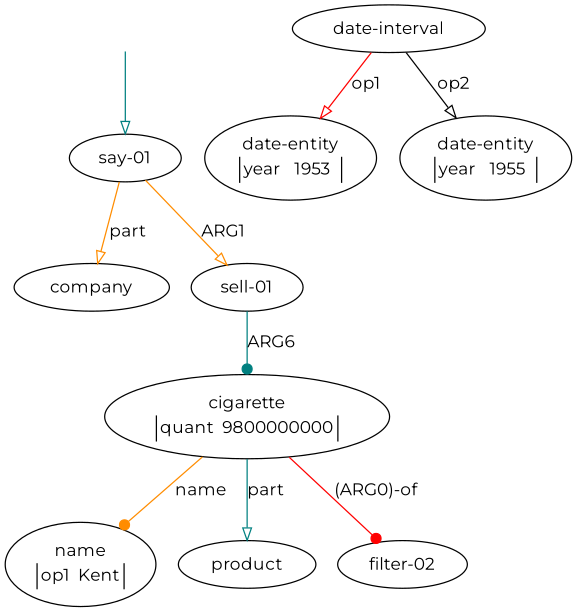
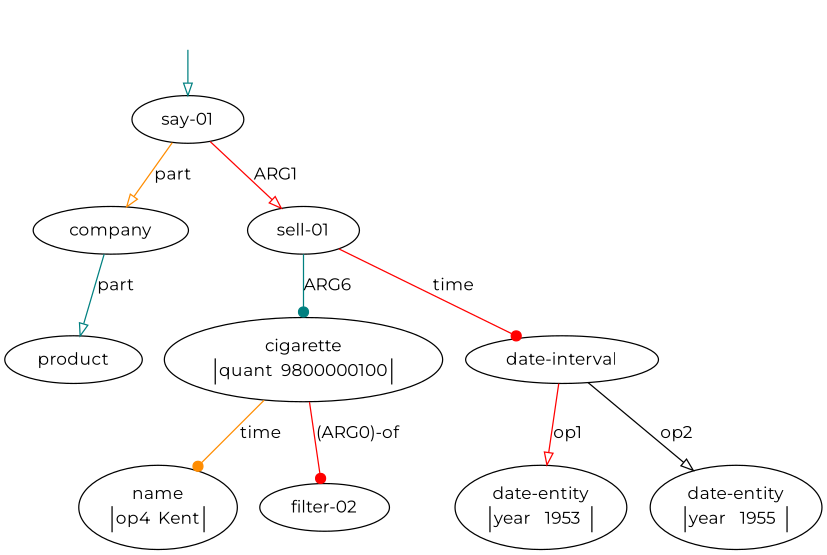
(182, 218) -> (241, 171)
none -> (425, 291)
(278, 428) -> (335, 371)
(201, 491) -> (261, 434)
(247, 493) -> (94, 289)
(56, 576) -> (133, 519)
